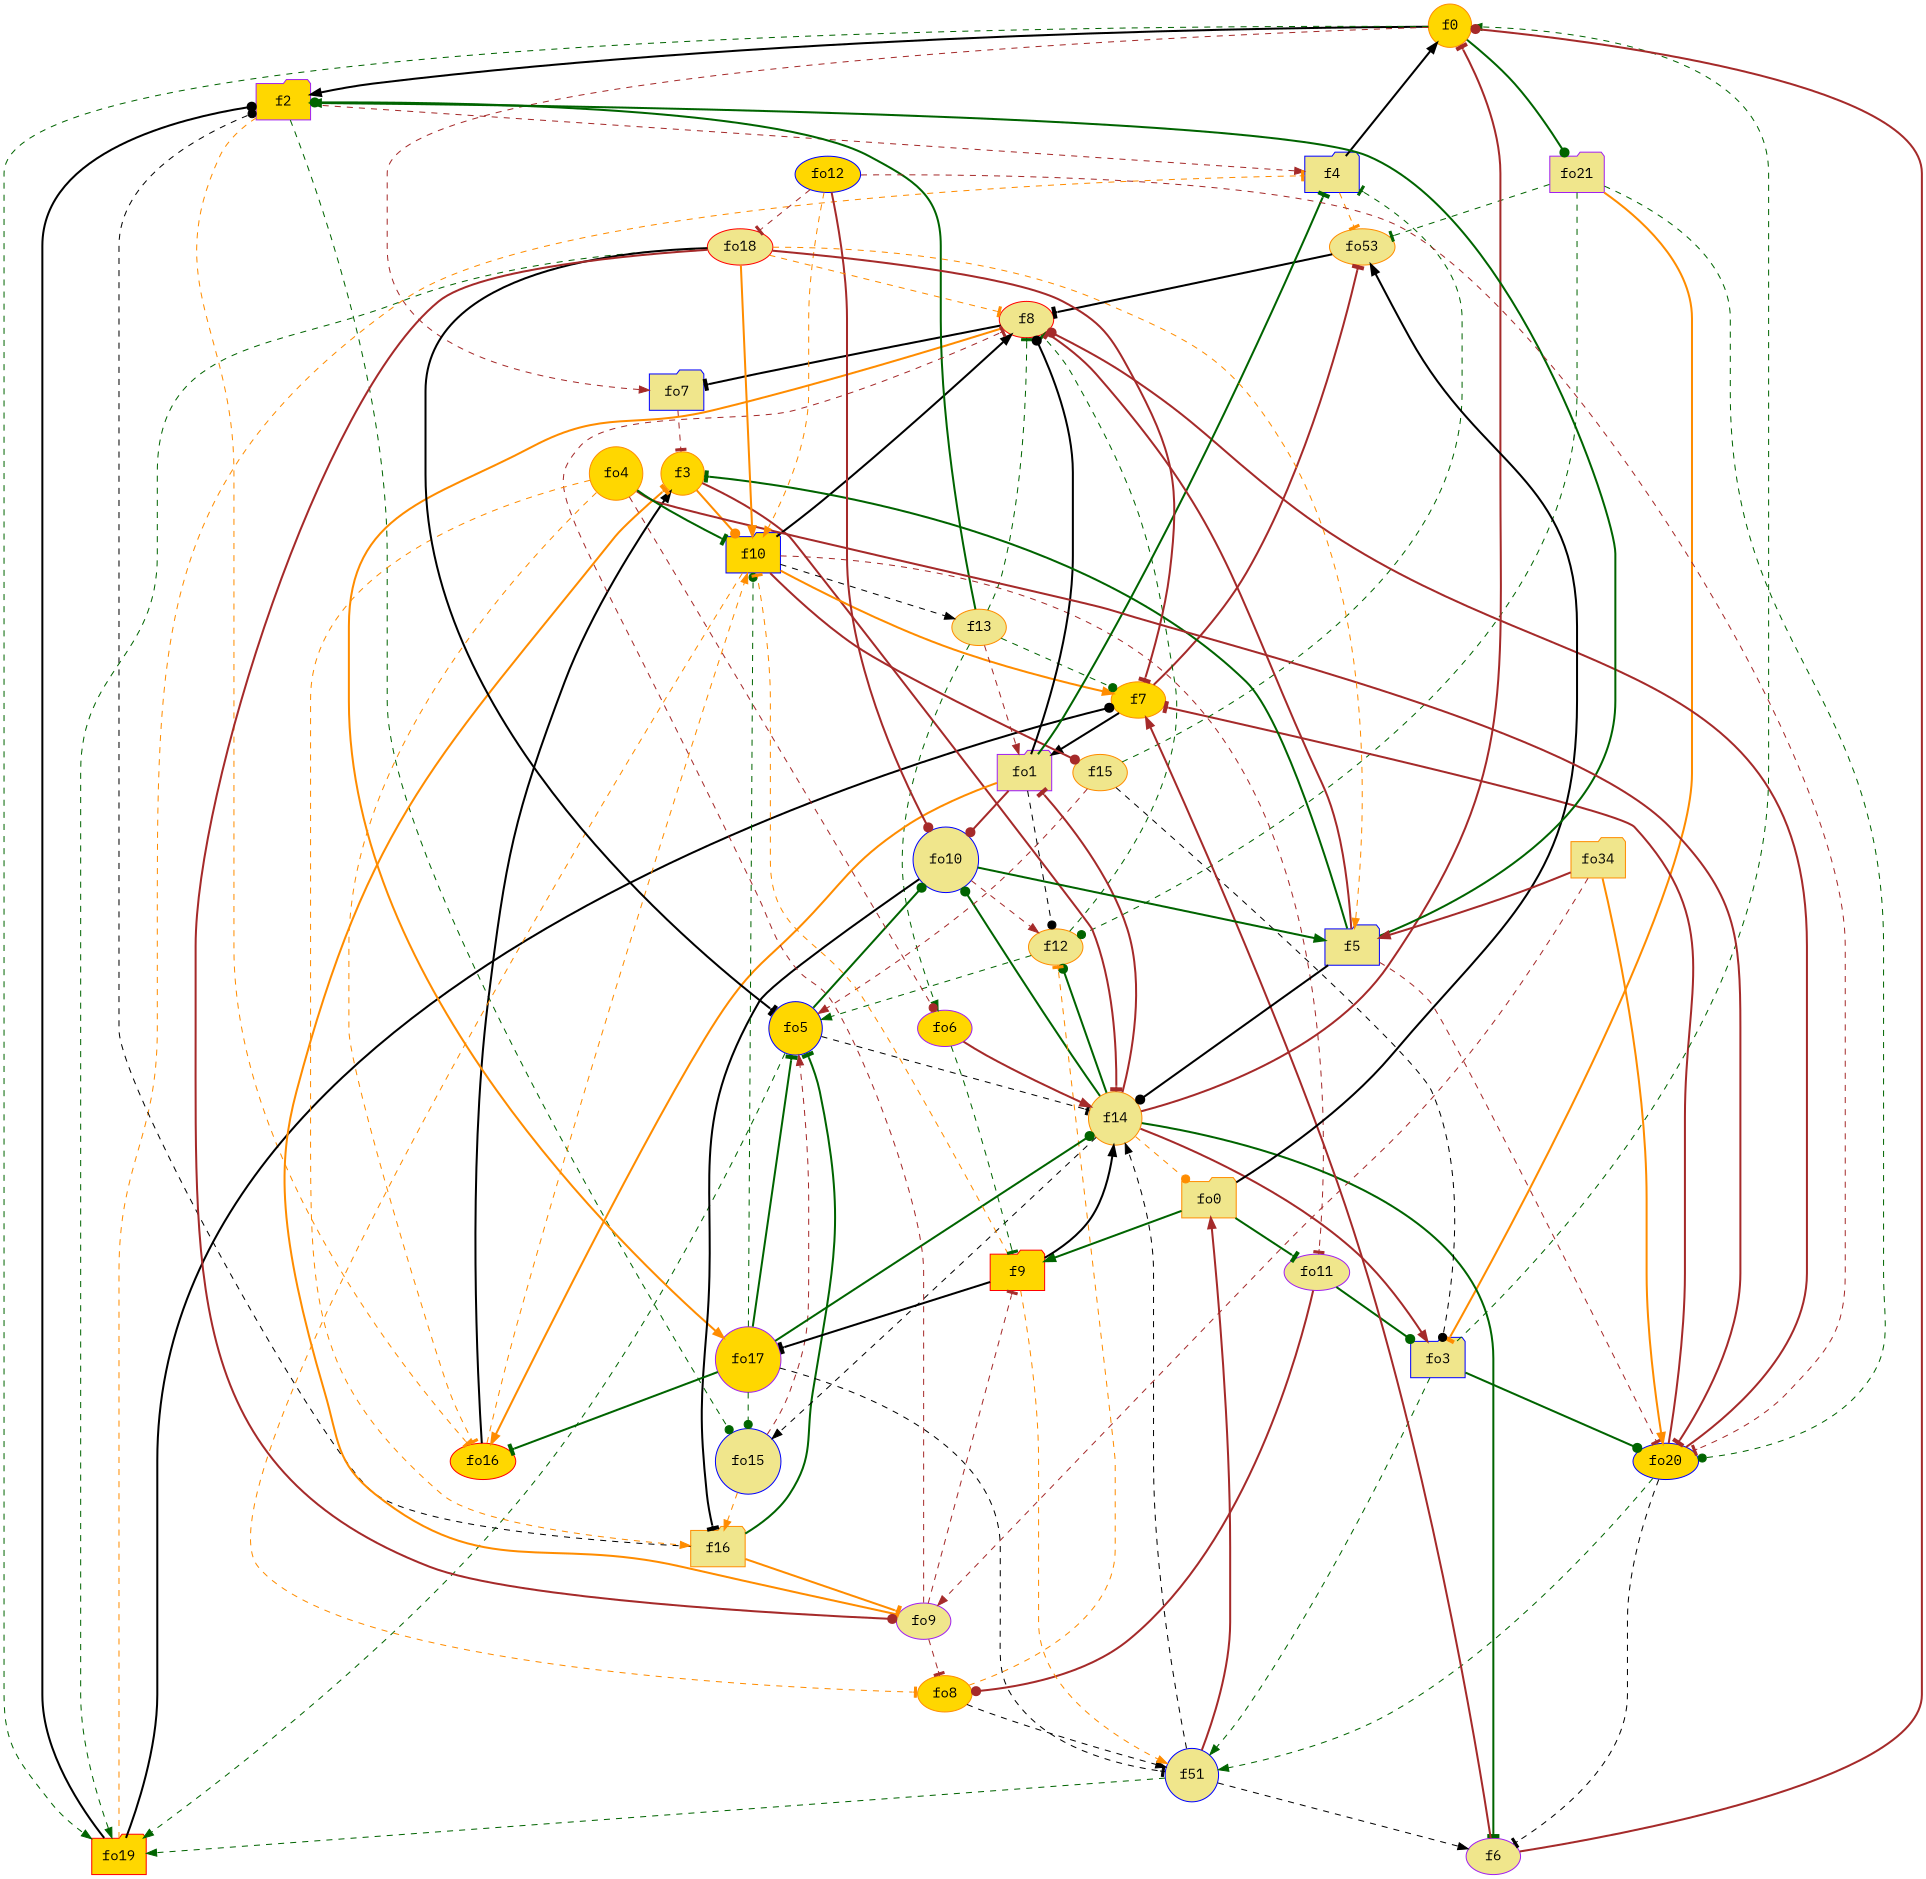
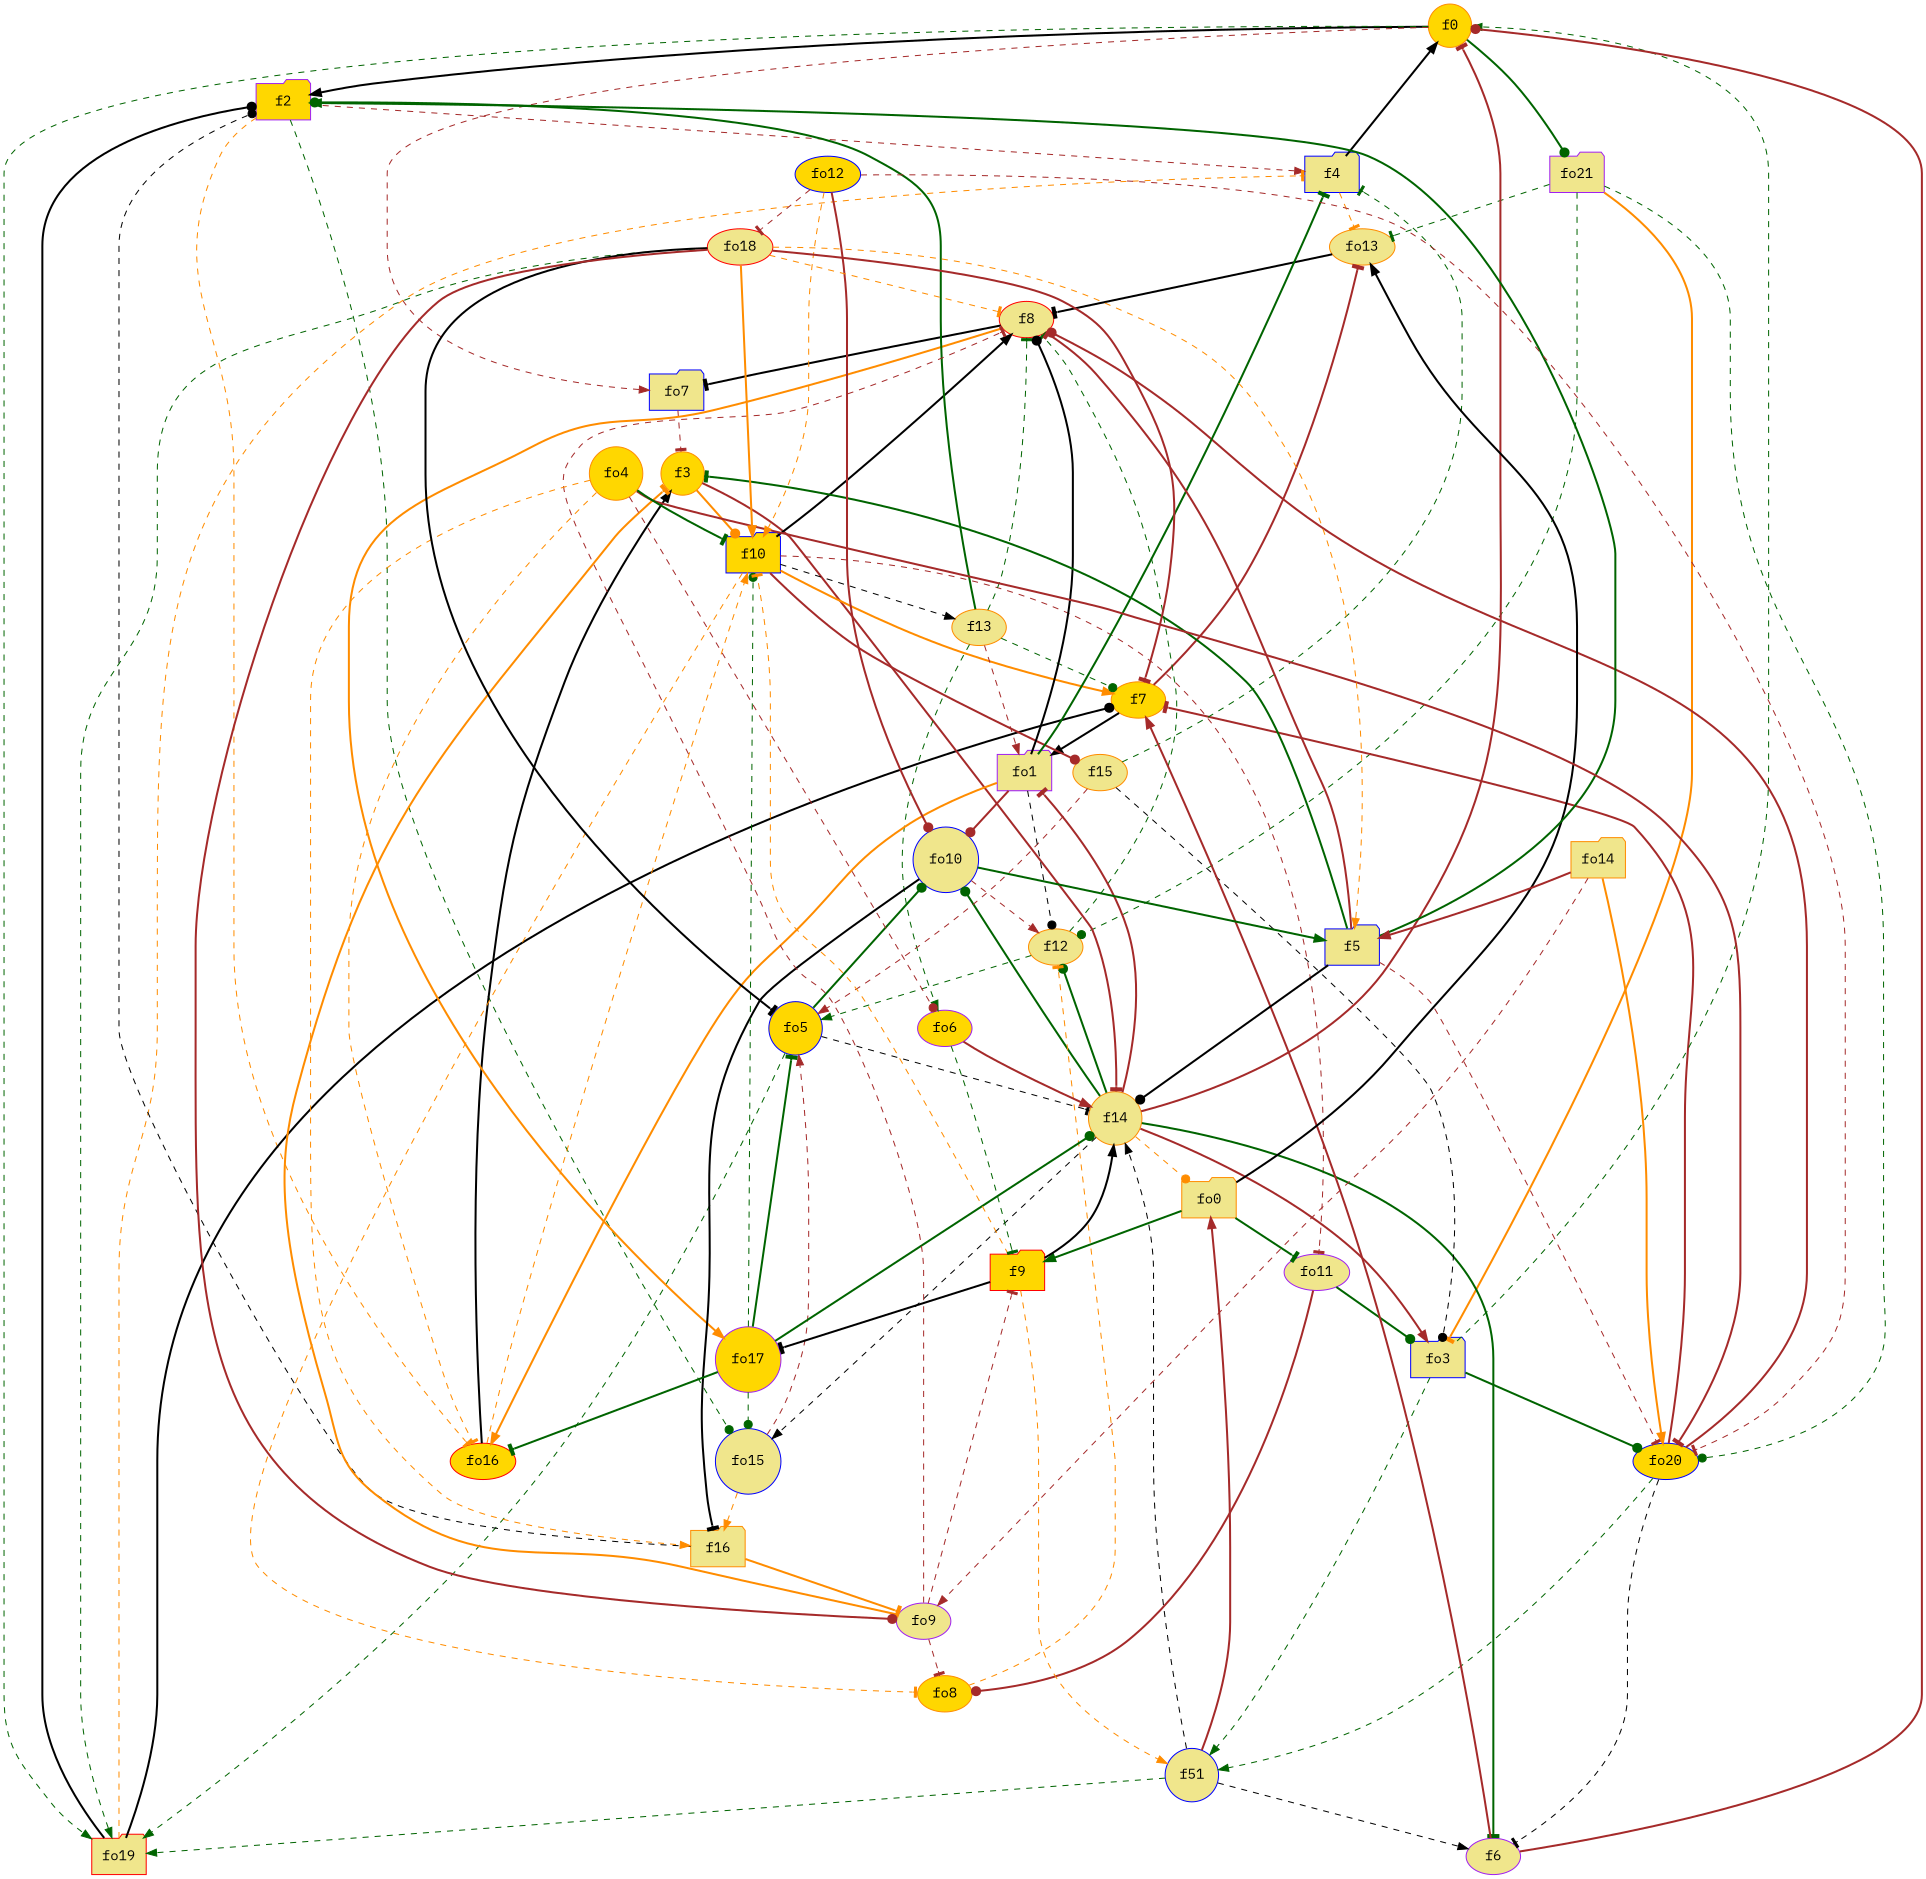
(1362, 247) -> (1362, 247)
(1598, 860) -> (1598, 860)
(825, 1319) -> none
(1000, 1556) -> none
(1080, 1742) -> none
(119, 1856) -> (119, 1856)
